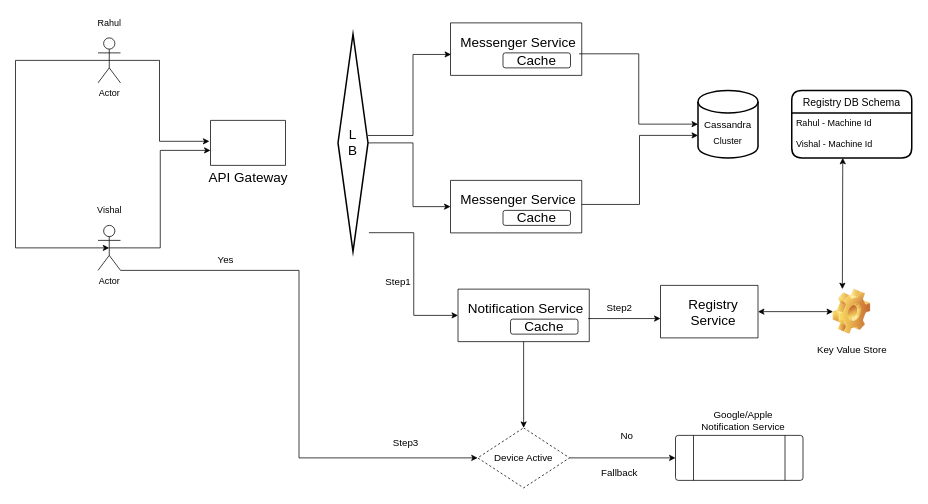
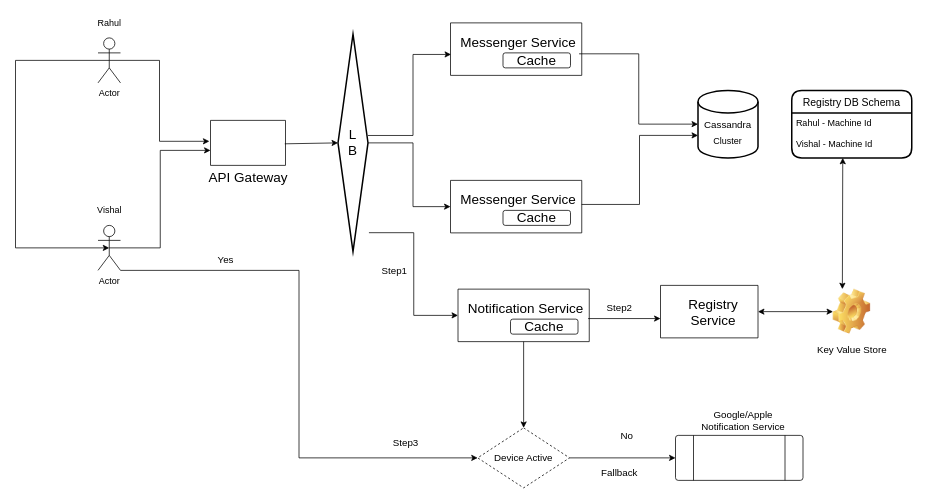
none -> (303, 143)
(398, 282) -> (394, 270)
